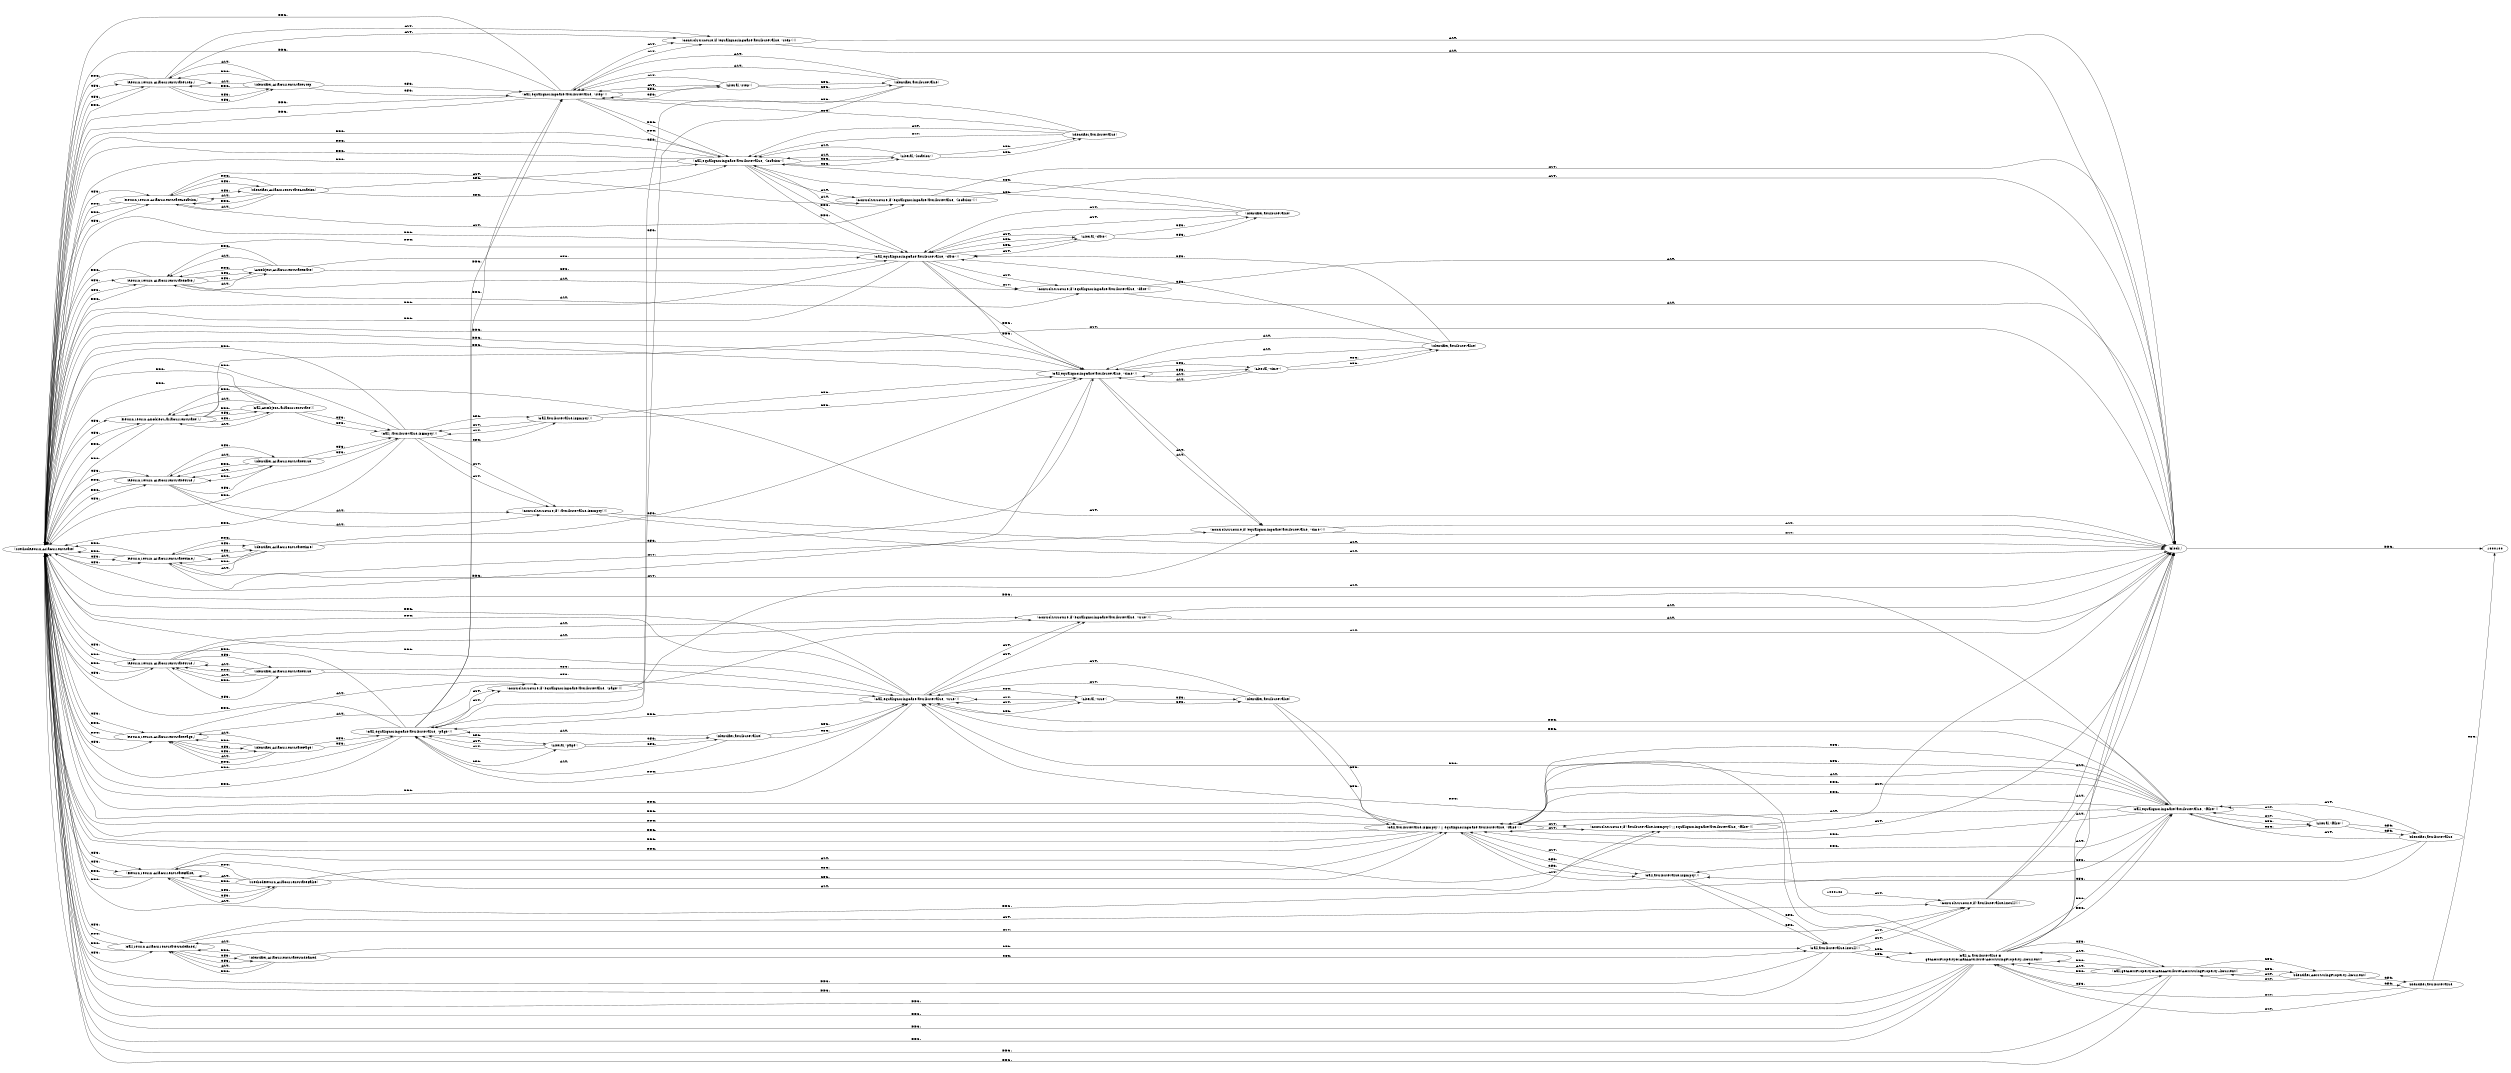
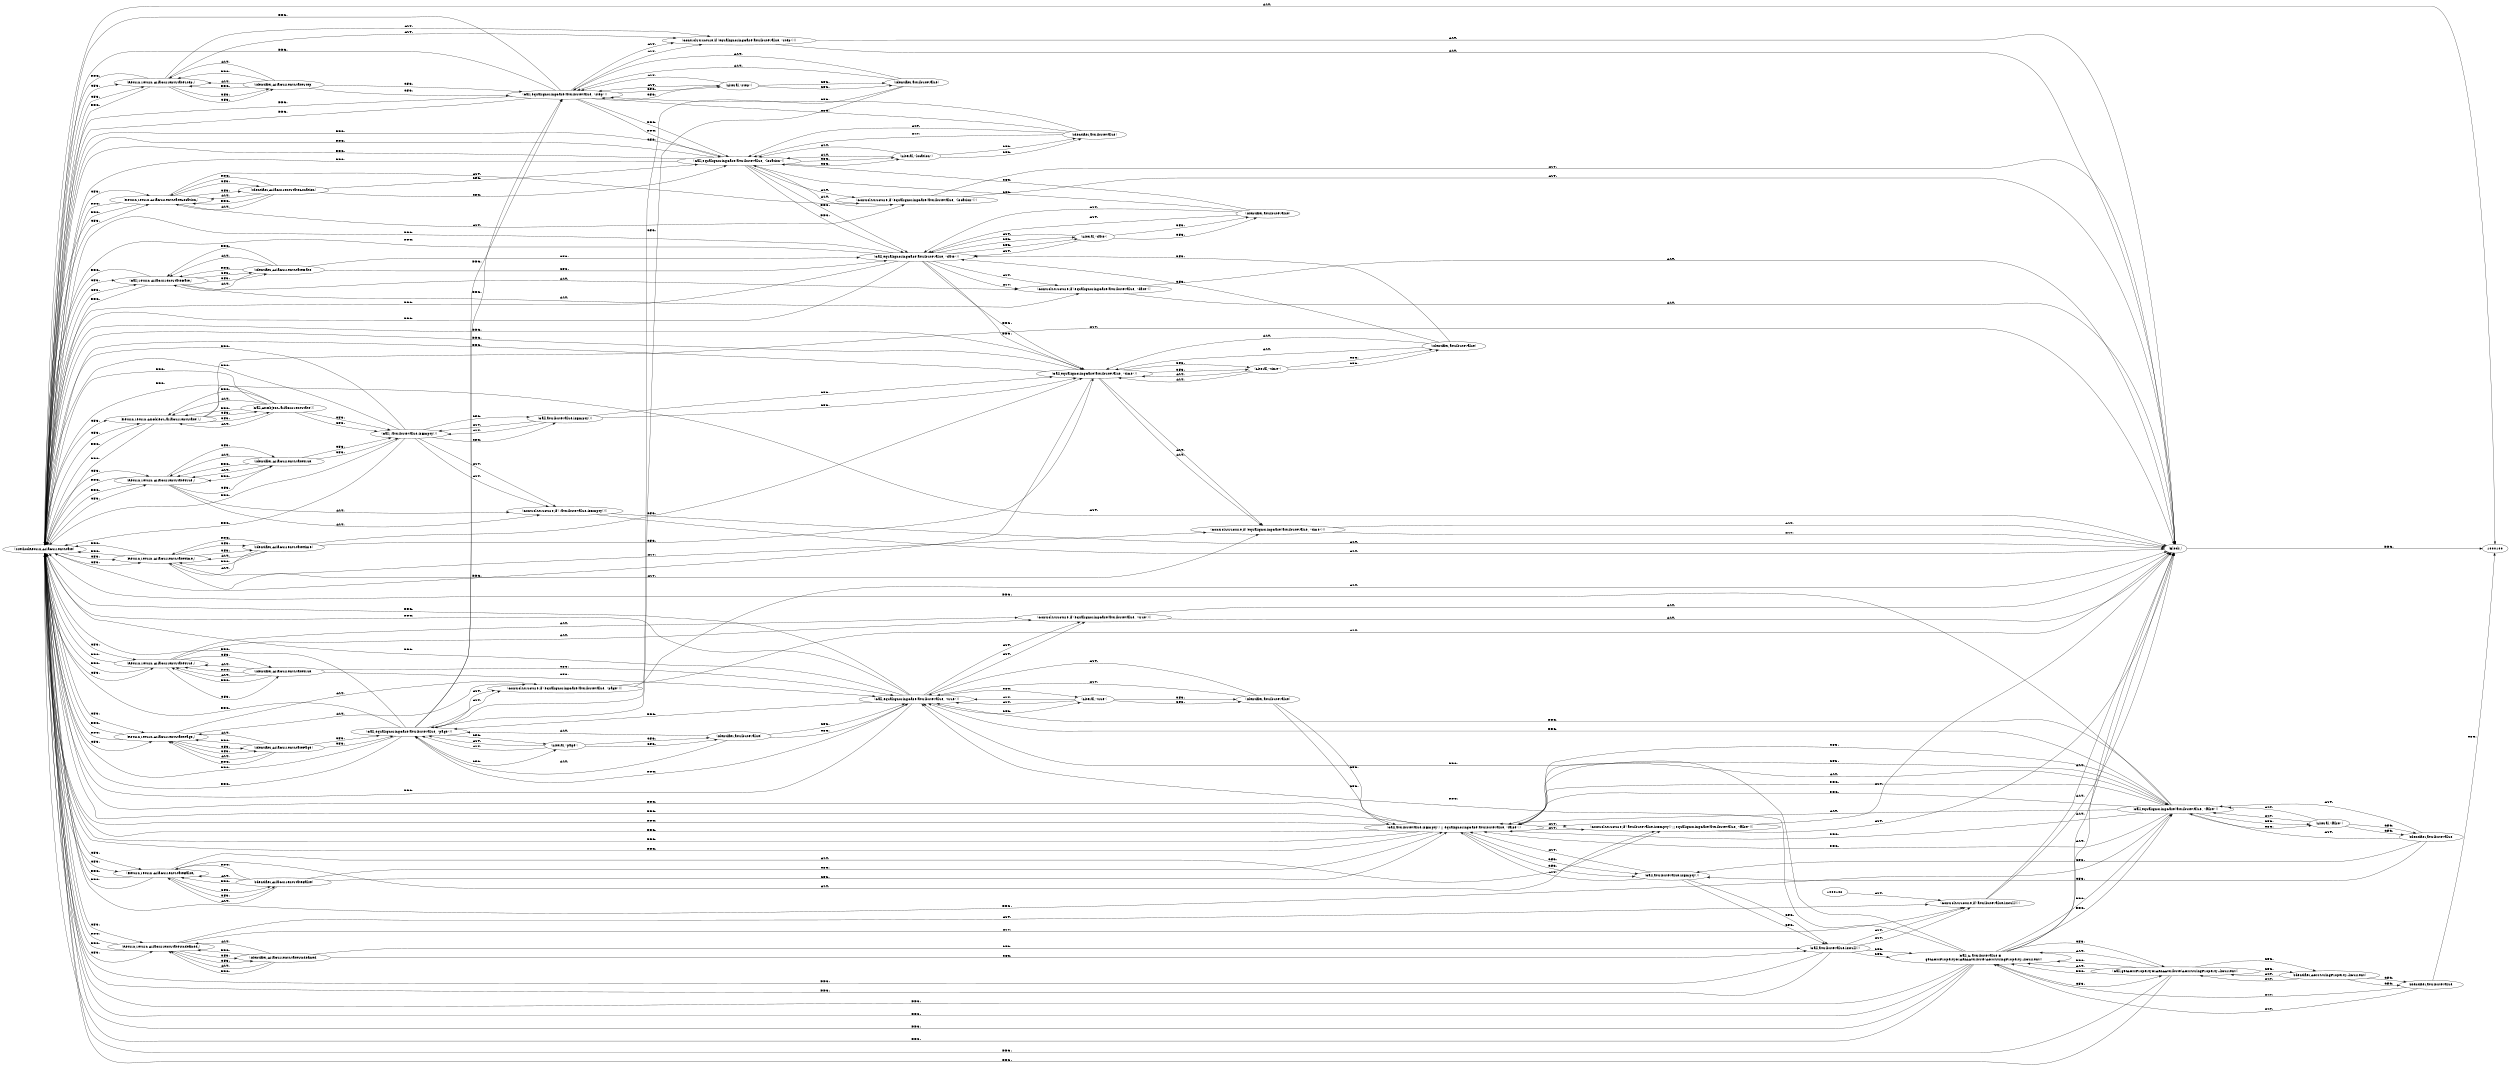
none -> (1272, 6)
(284, 270) -> (284, 270)
(161, 281) -> (161, 281)
(284, 882) -> (284, 882)
(161, 947) -> (161, 947)
